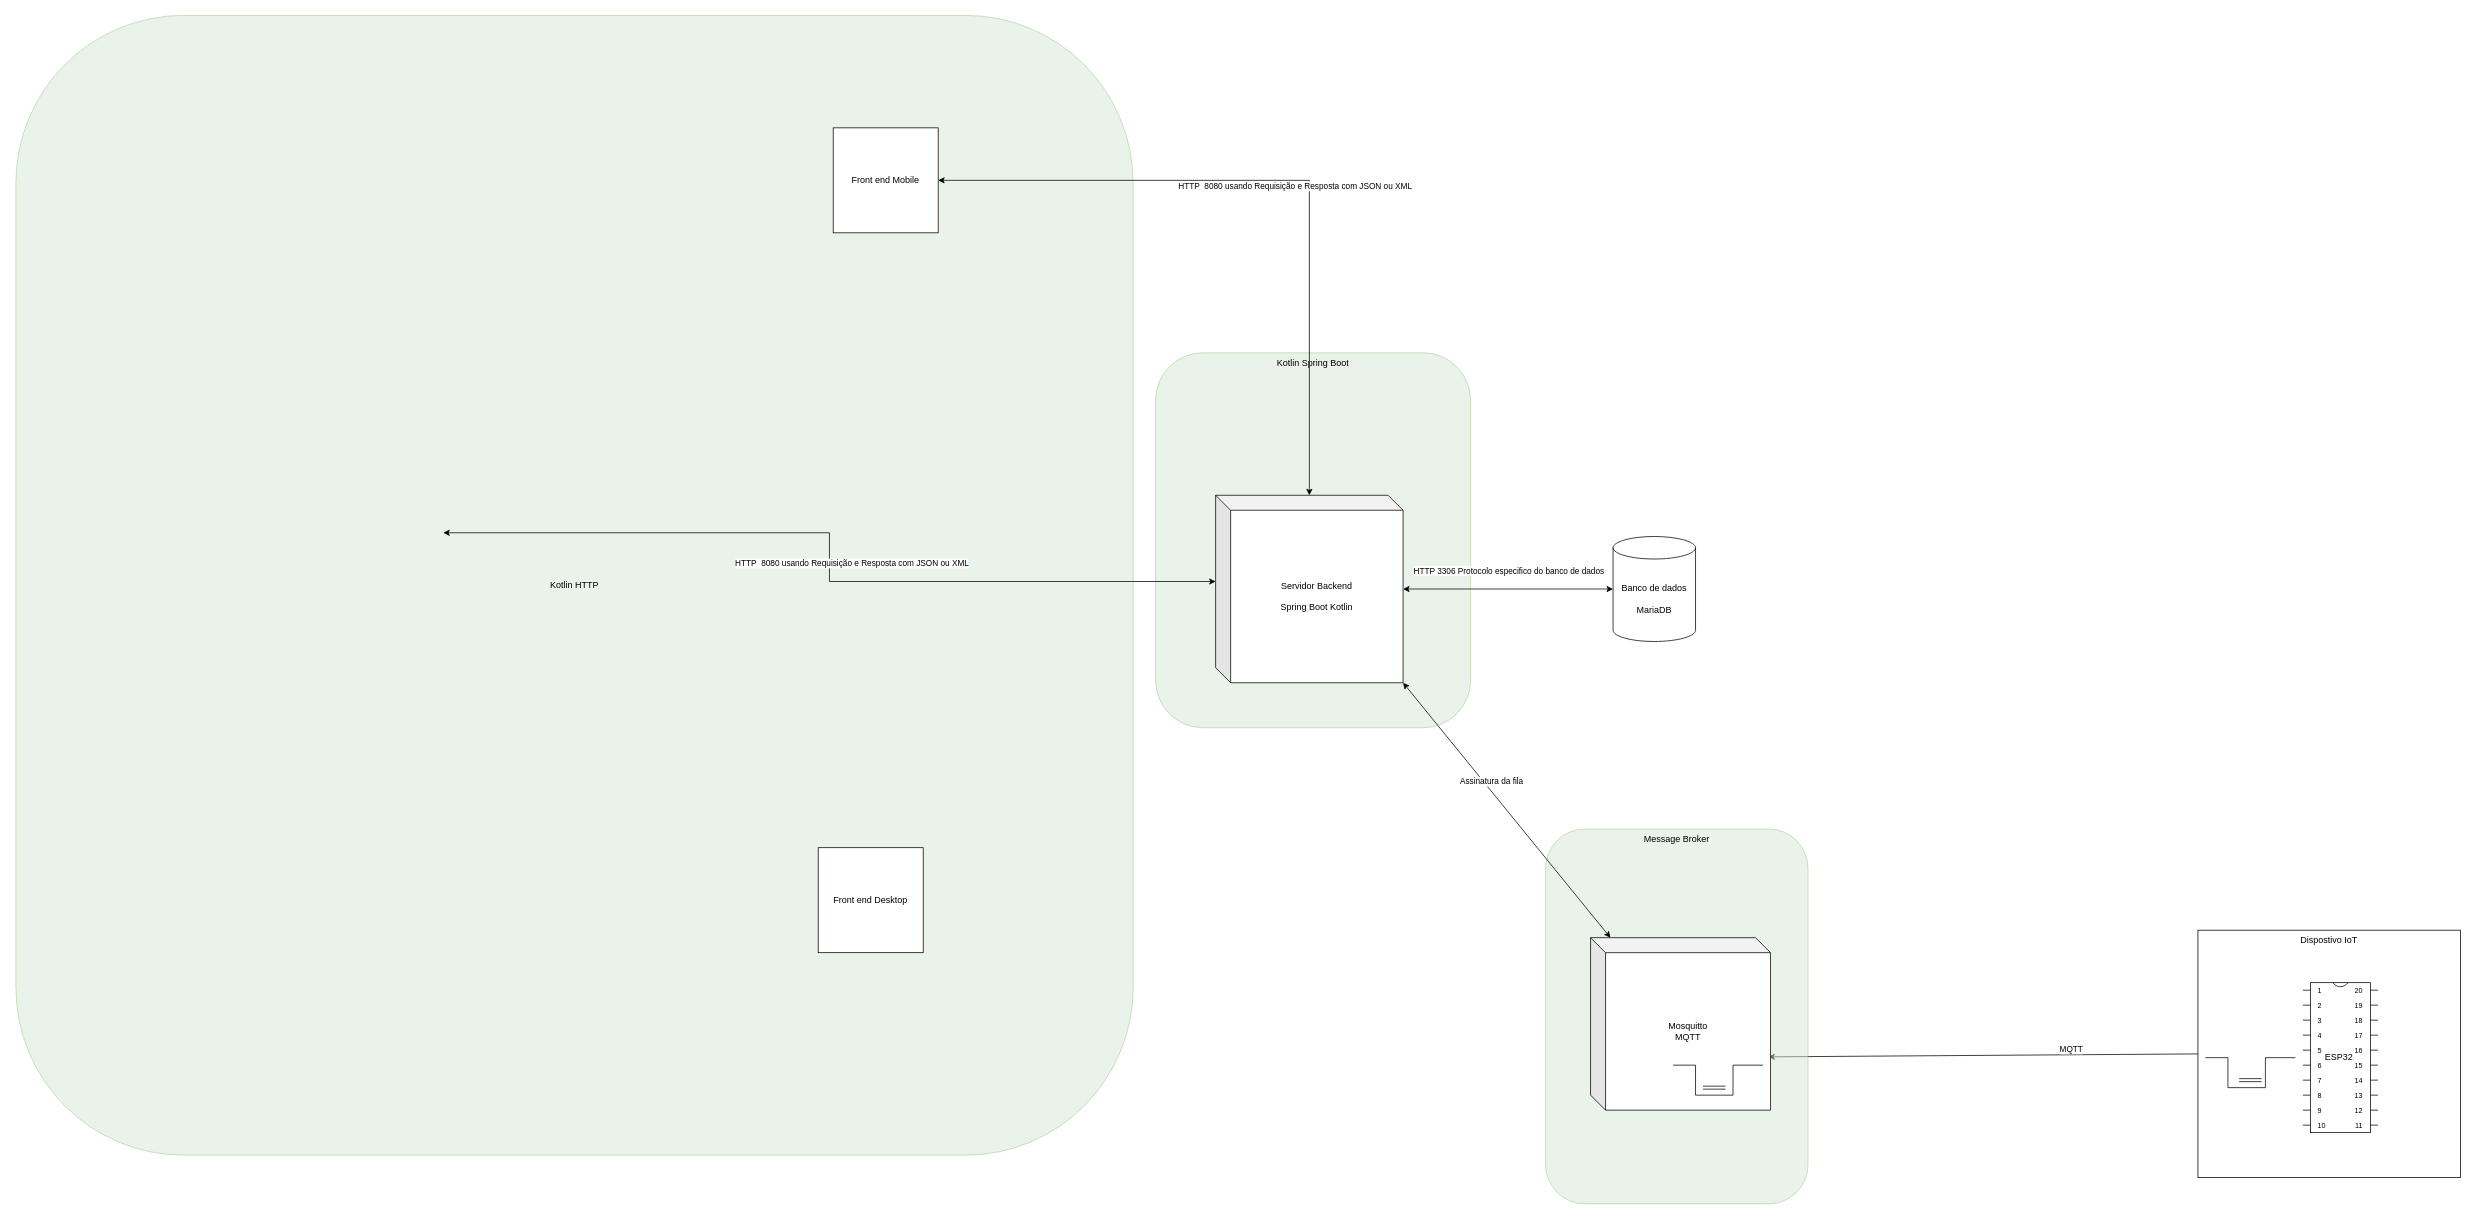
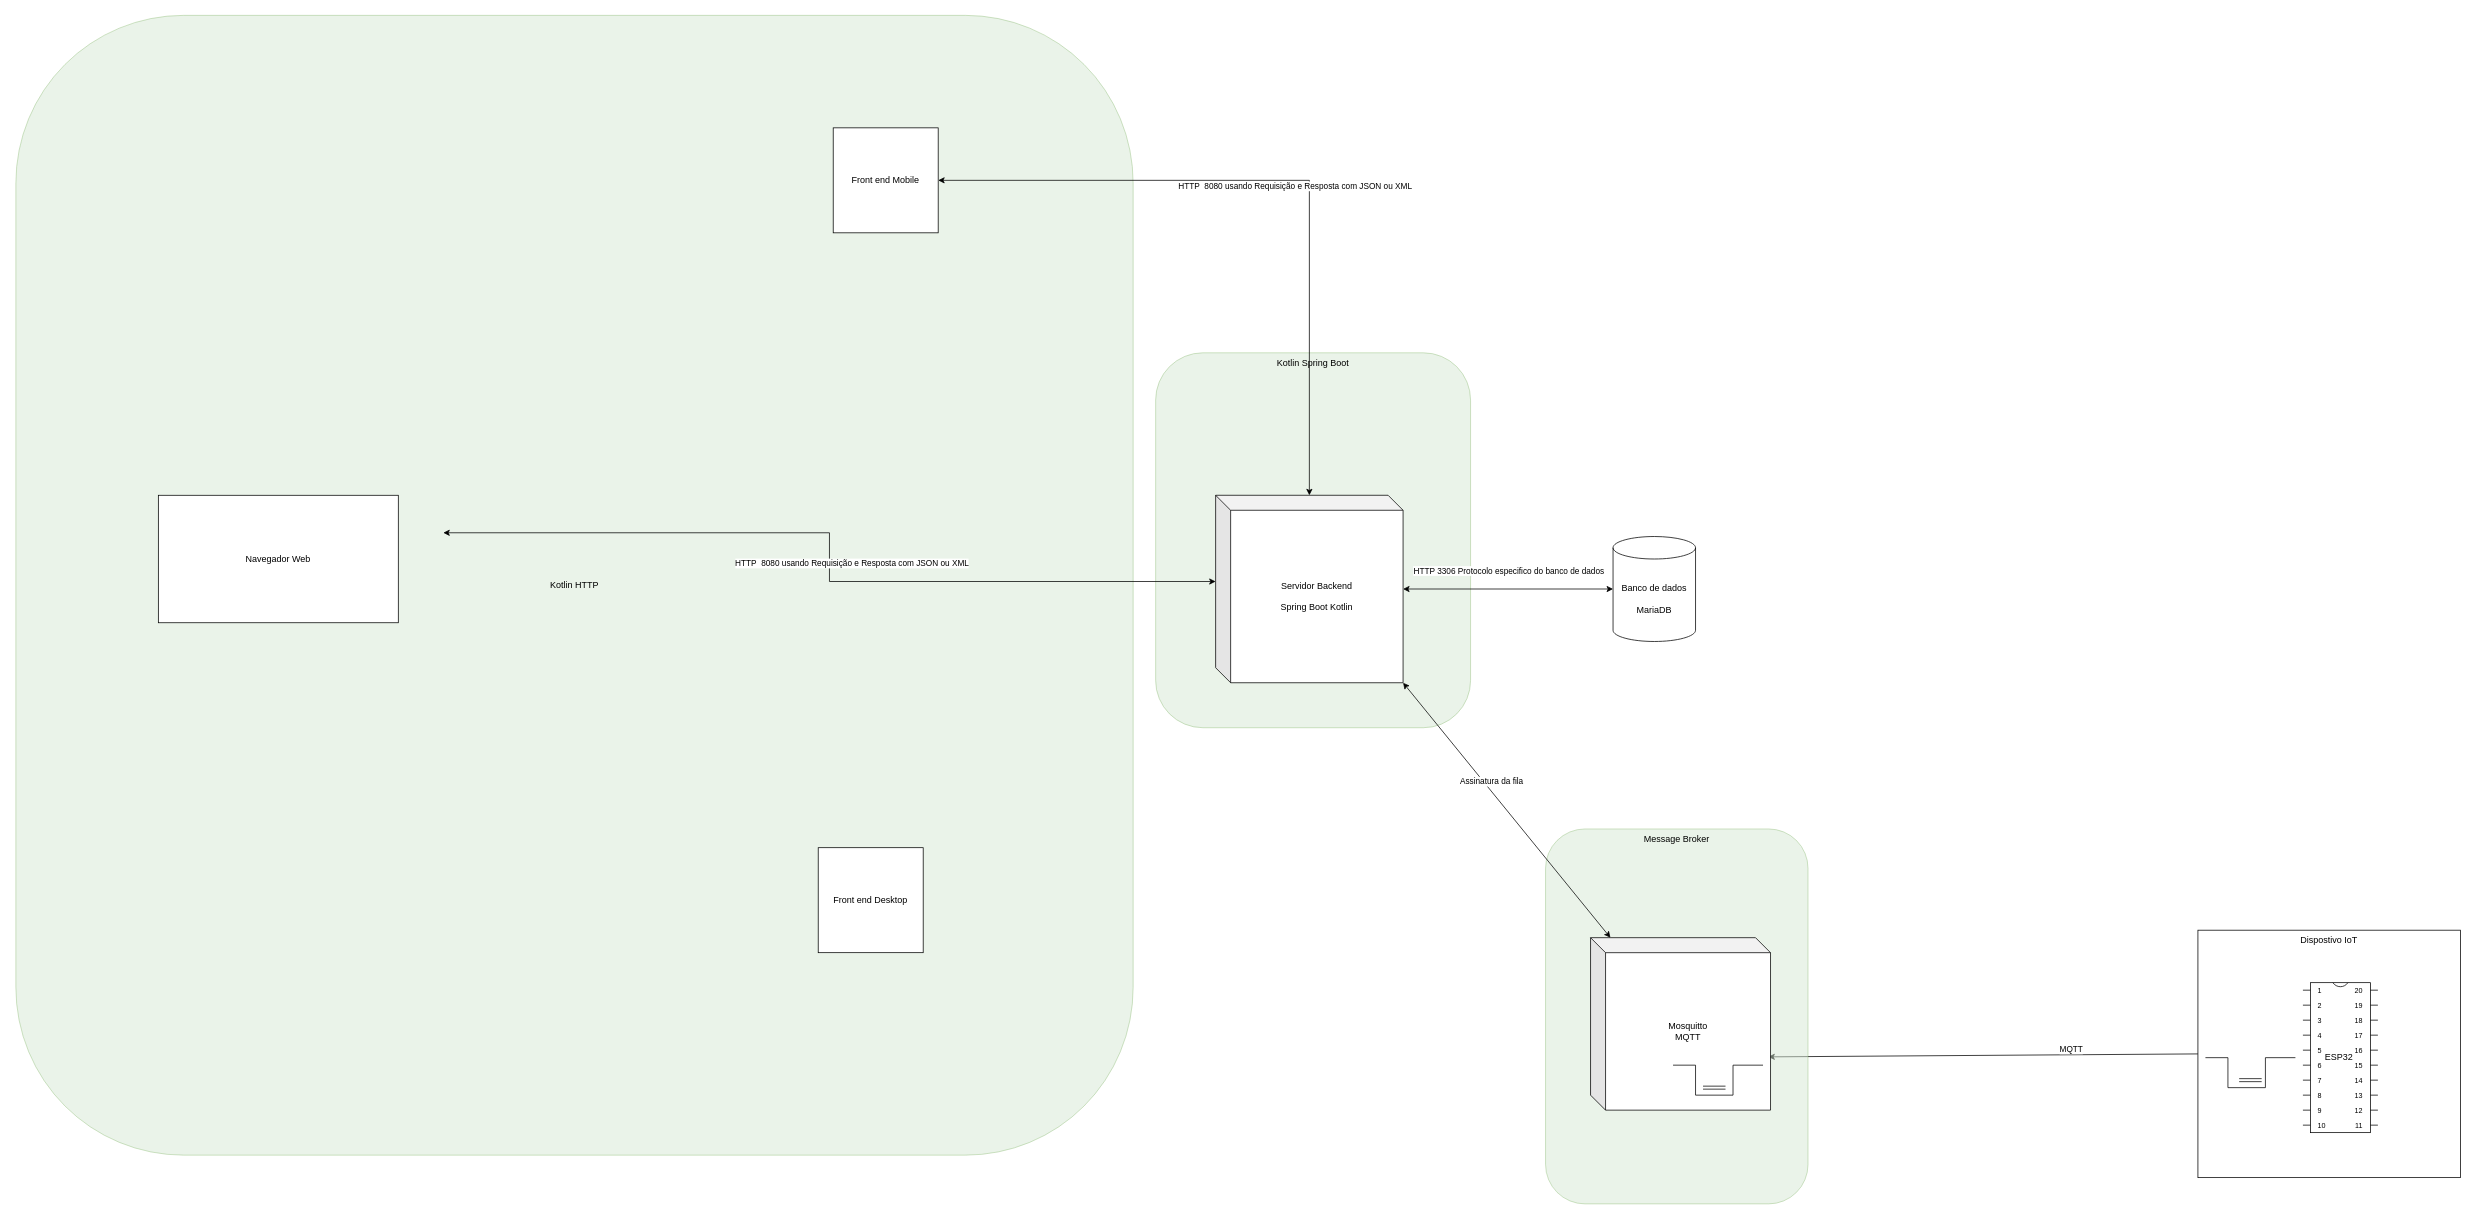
none -> (278, 559)
